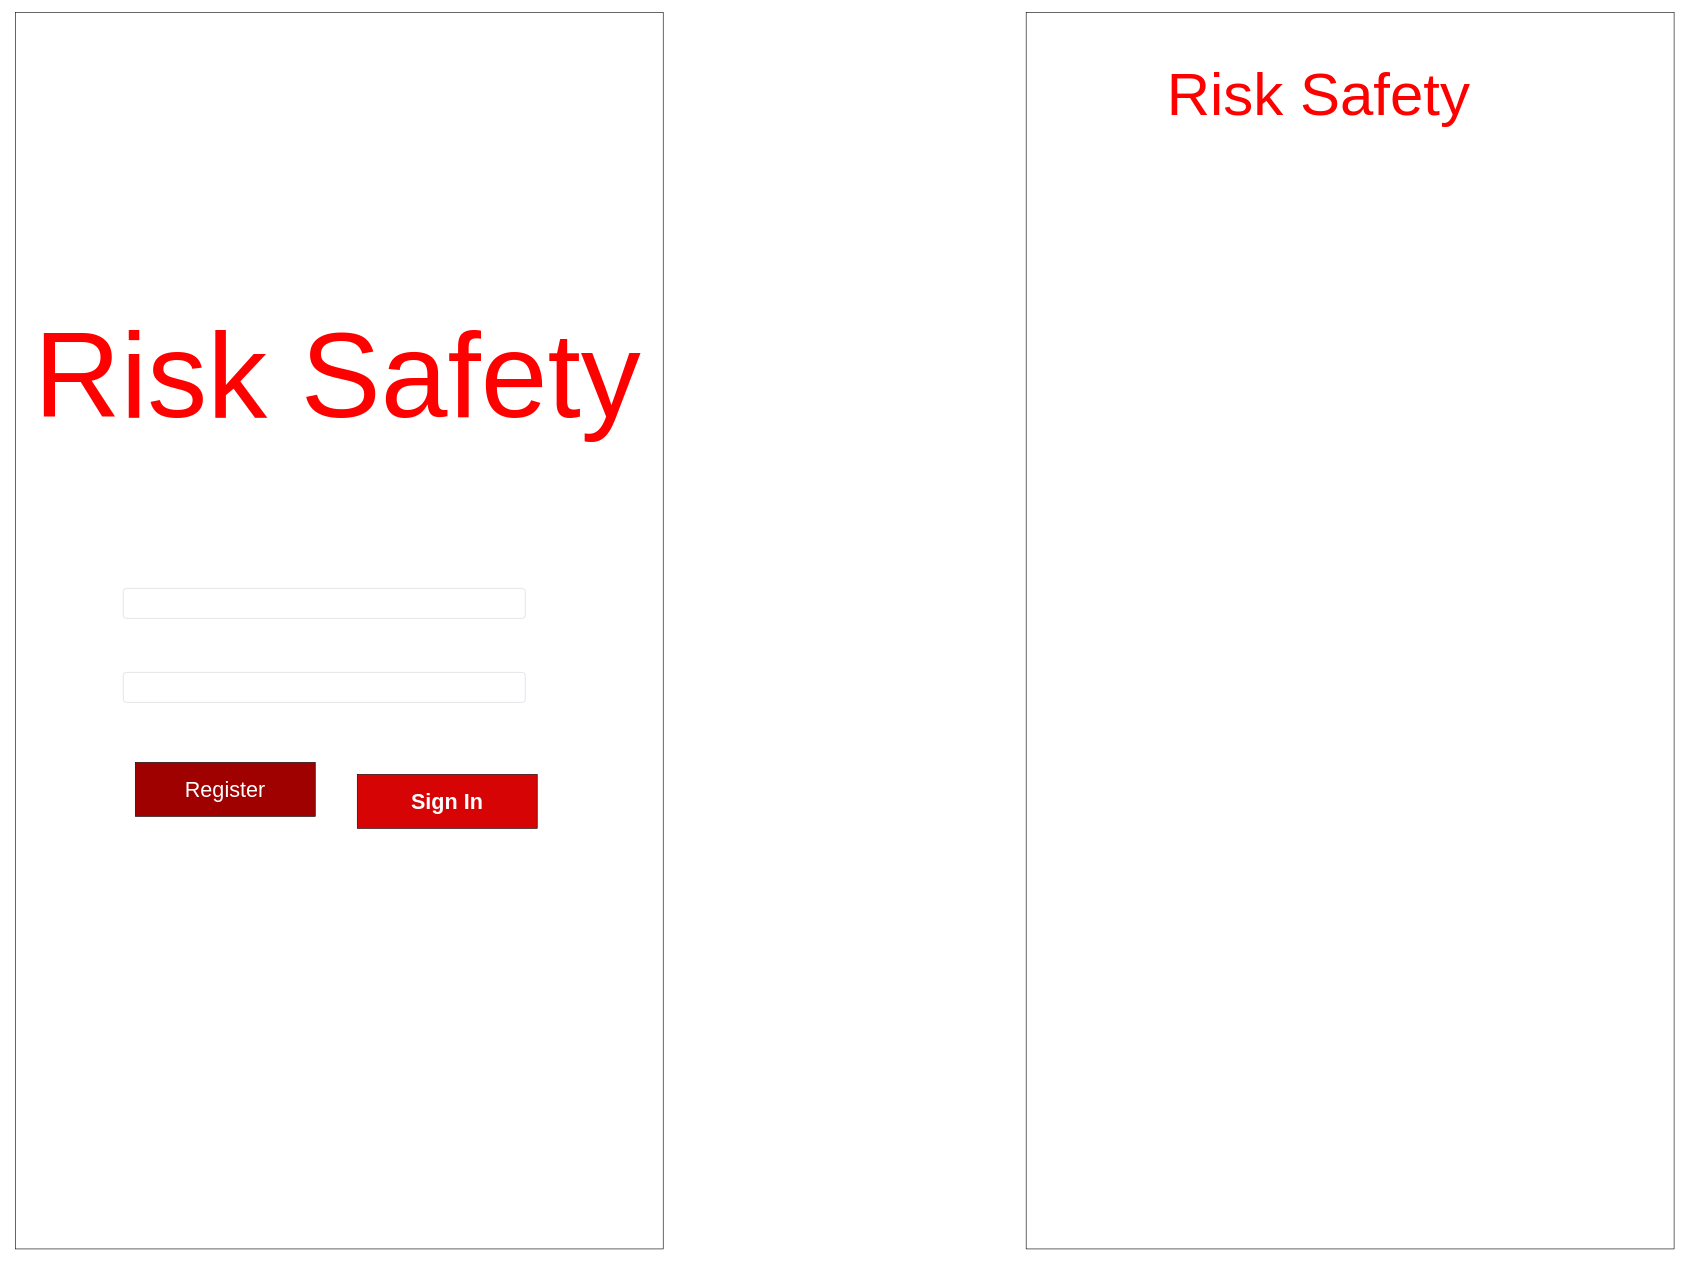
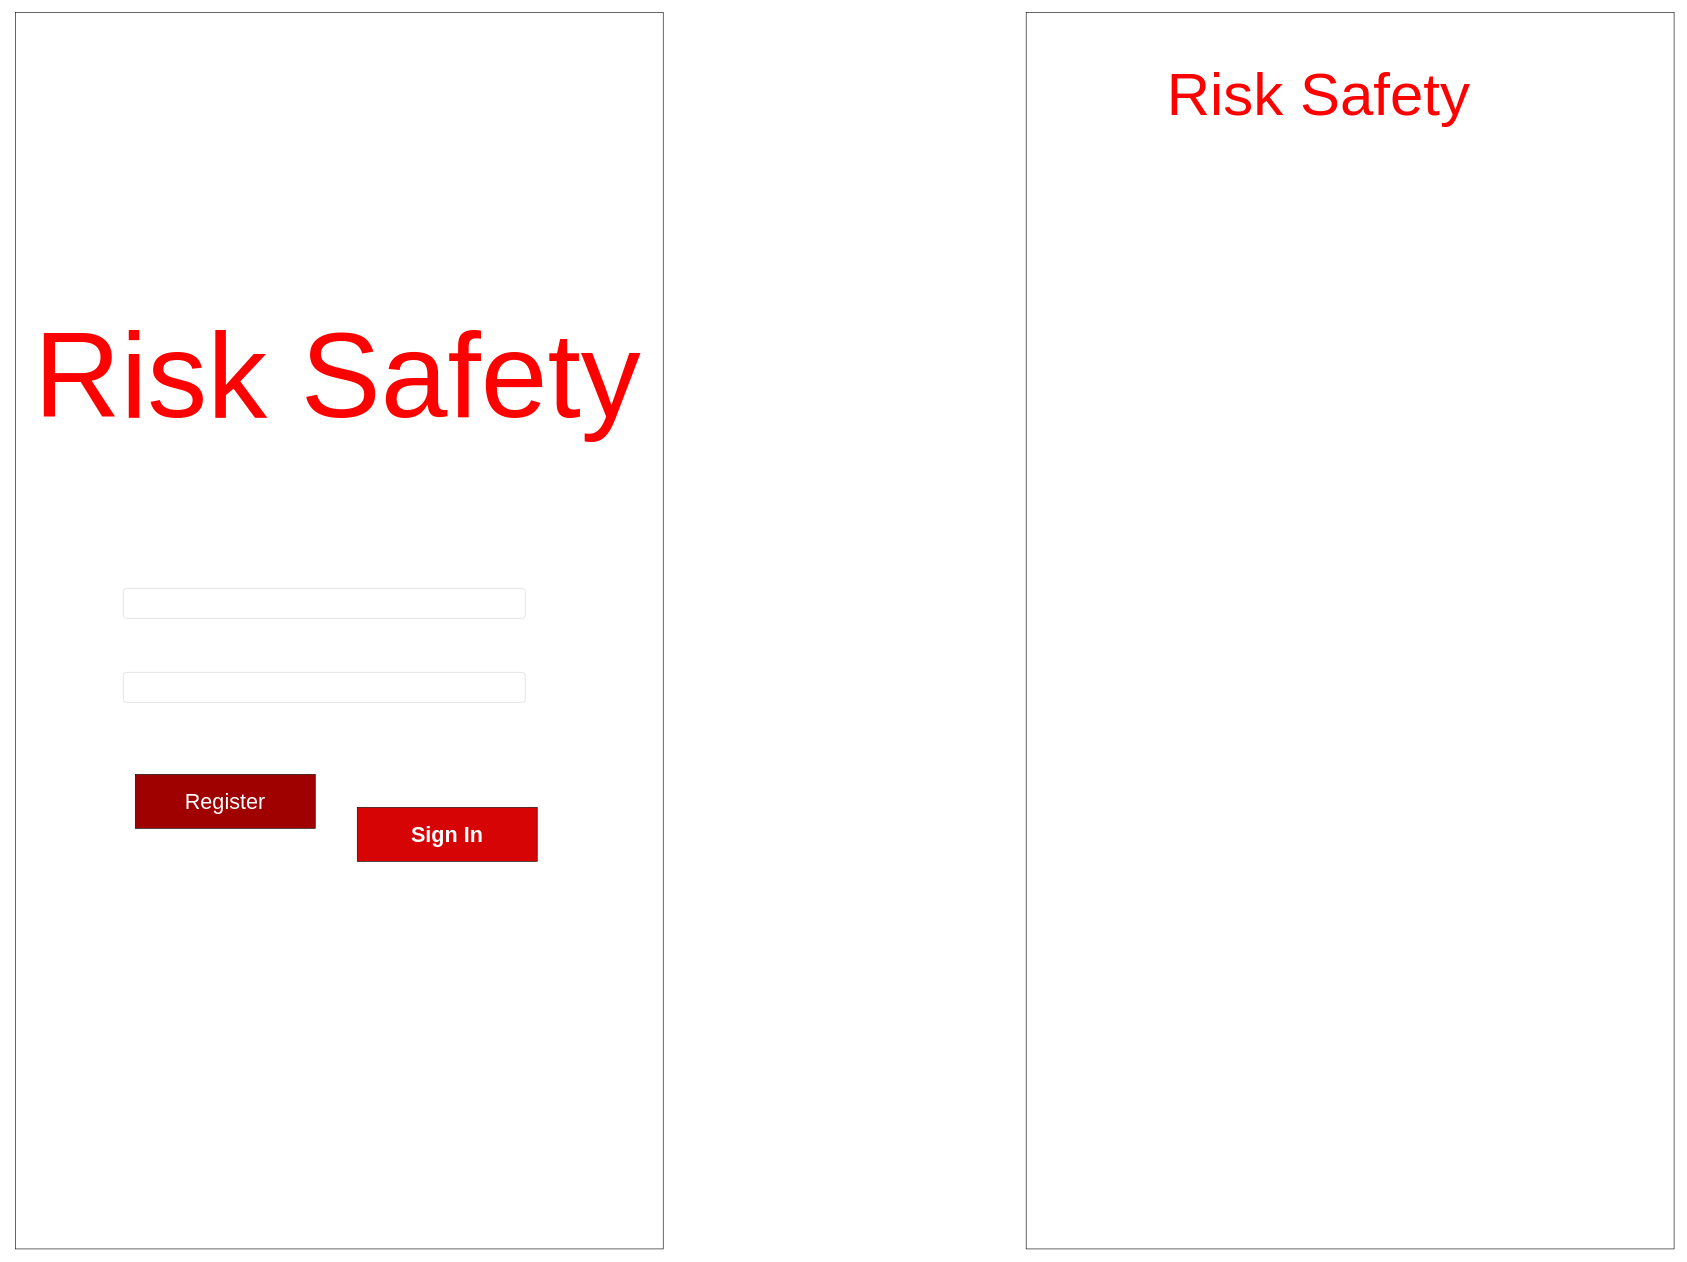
(225, 789) -> (225, 801)
(447, 801) -> (447, 834)
